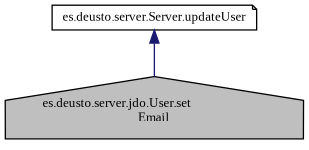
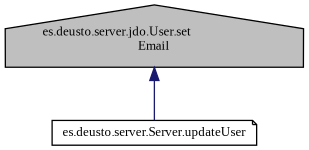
(154, 60) -> (154, 101)
